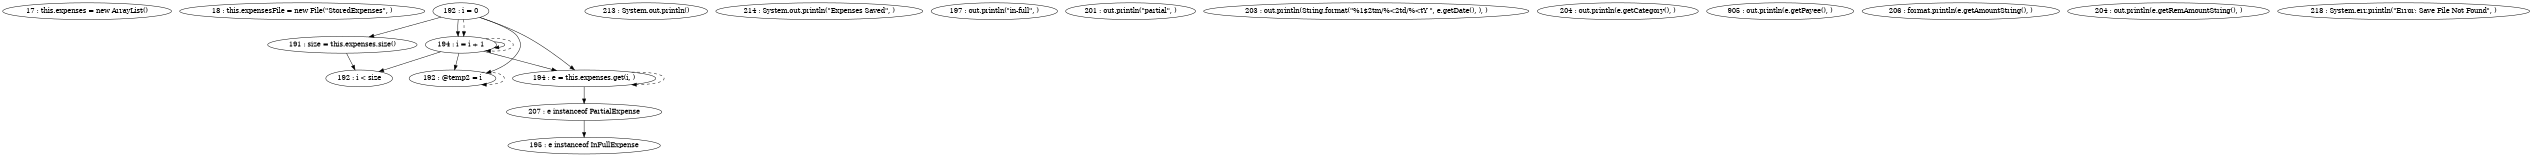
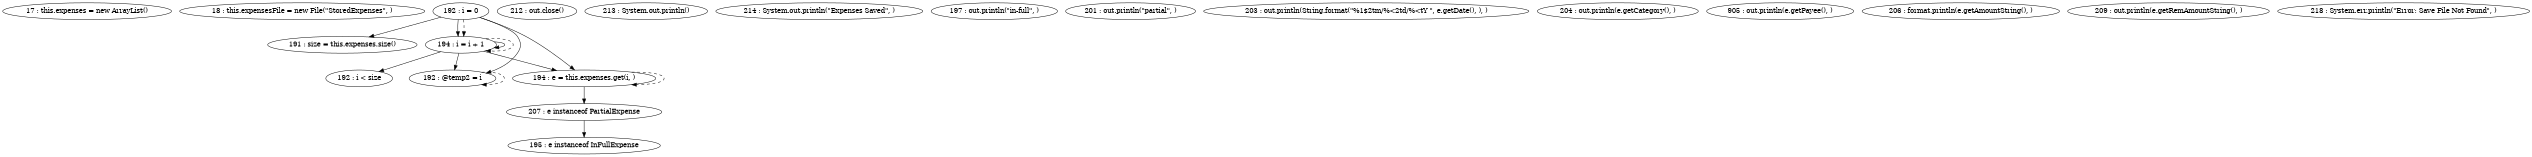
none -> (537, 11)
(2168, 11) -> (2168, 11)
(350, 60) -> none
